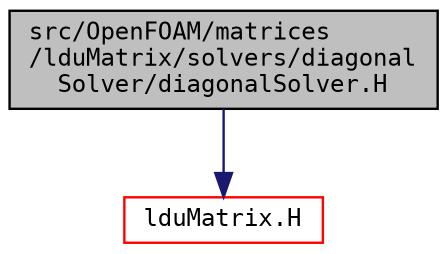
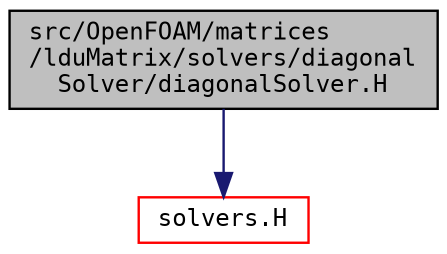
(224, 220) -> (224, 220)
